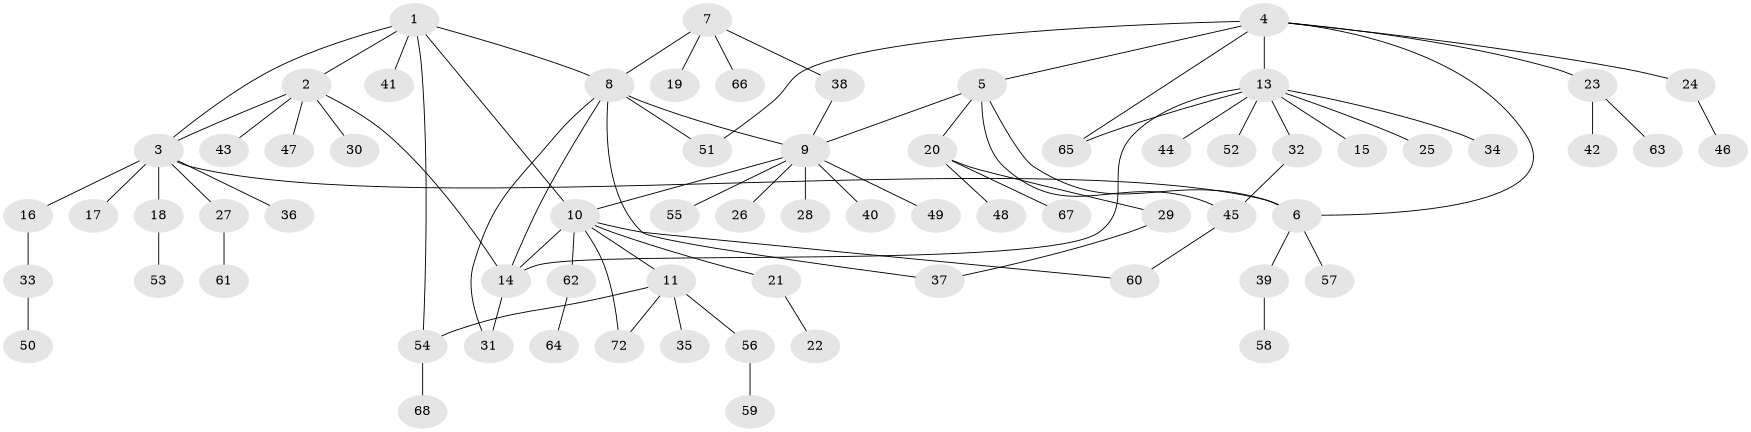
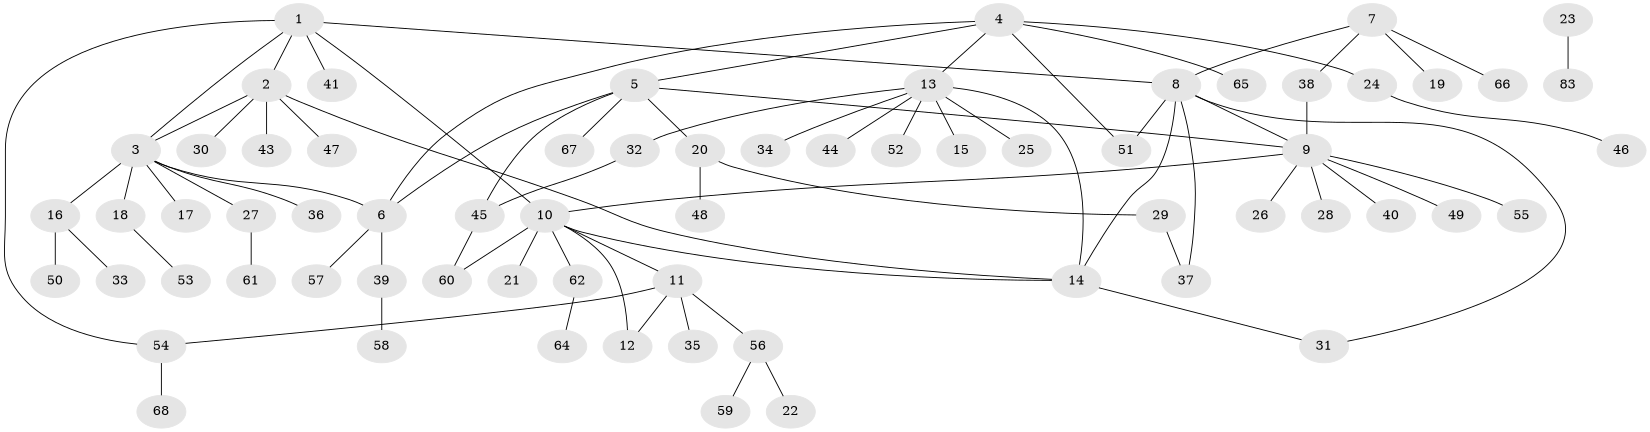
(1496, 54) -> none
(1136, 123) -> none
(1593, 151) -> none
(1658, 151) -> (1568, 85)
(1004, 185) -> (602, 118)
(28, 314) -> (55, 249)
(796, 314) -> (775, 379)
(619, 346) -> (628, 346)
